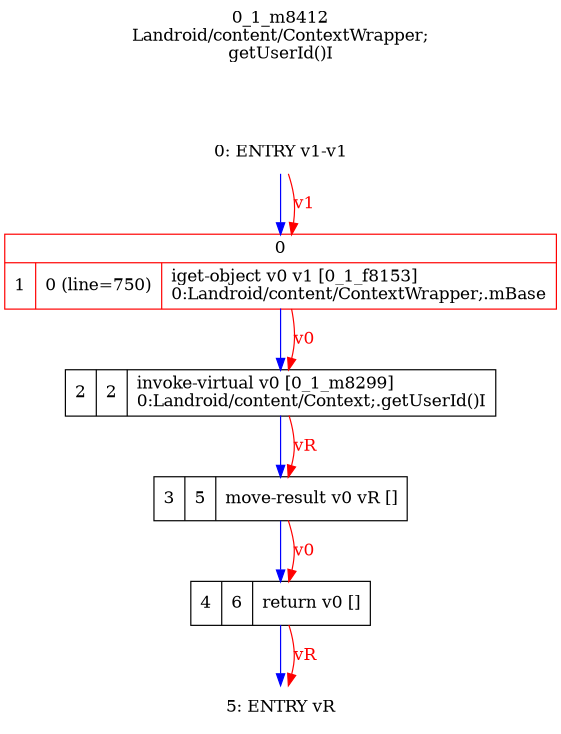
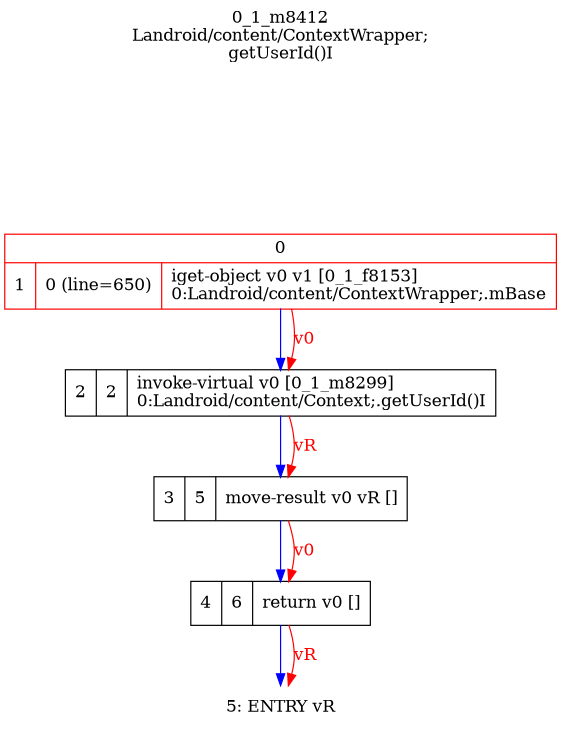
(281, 152) -> none
(99, 285) -> (99, 285)
